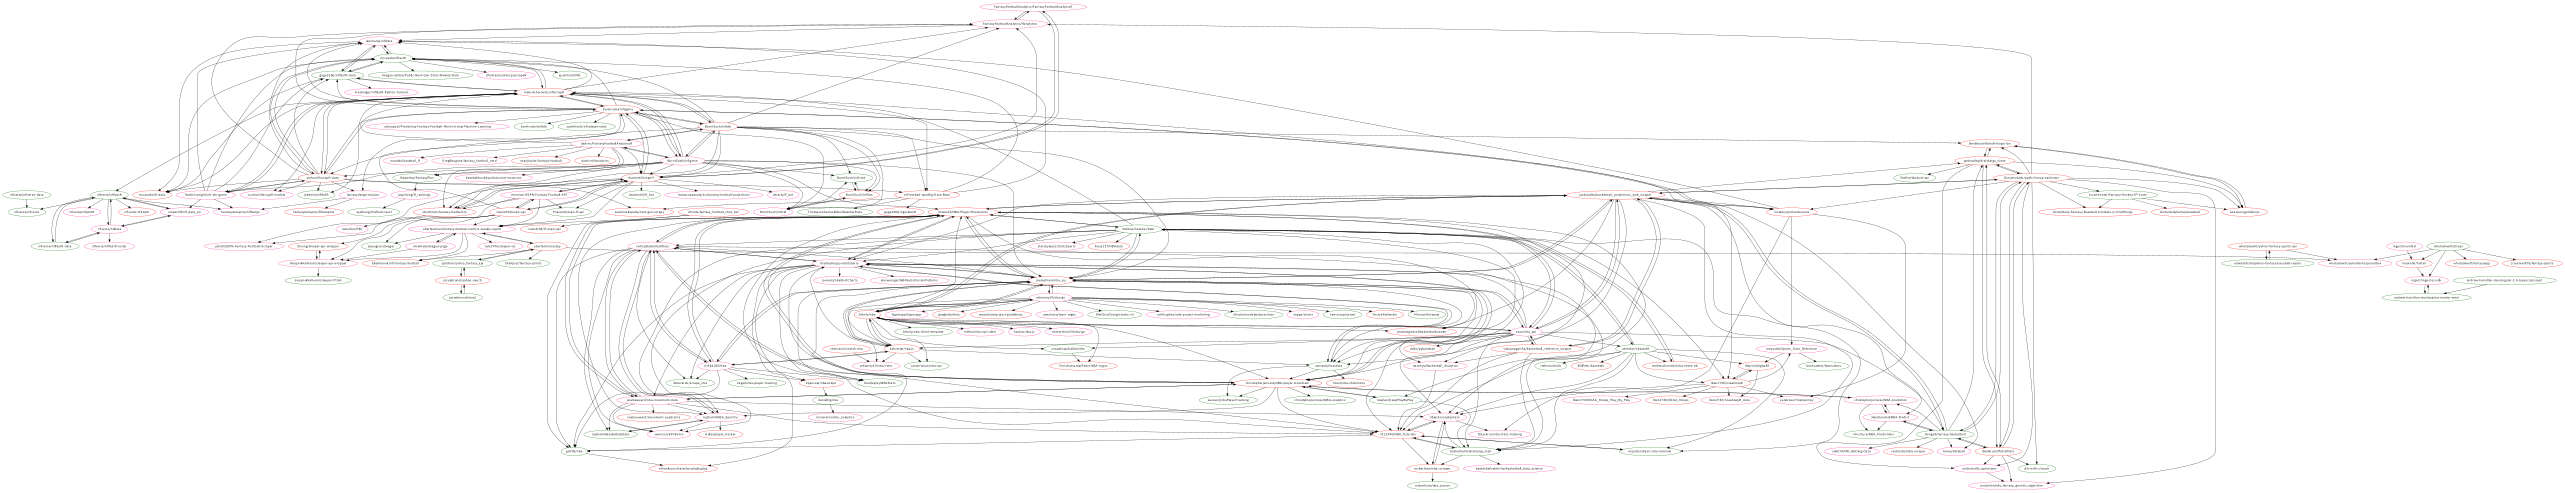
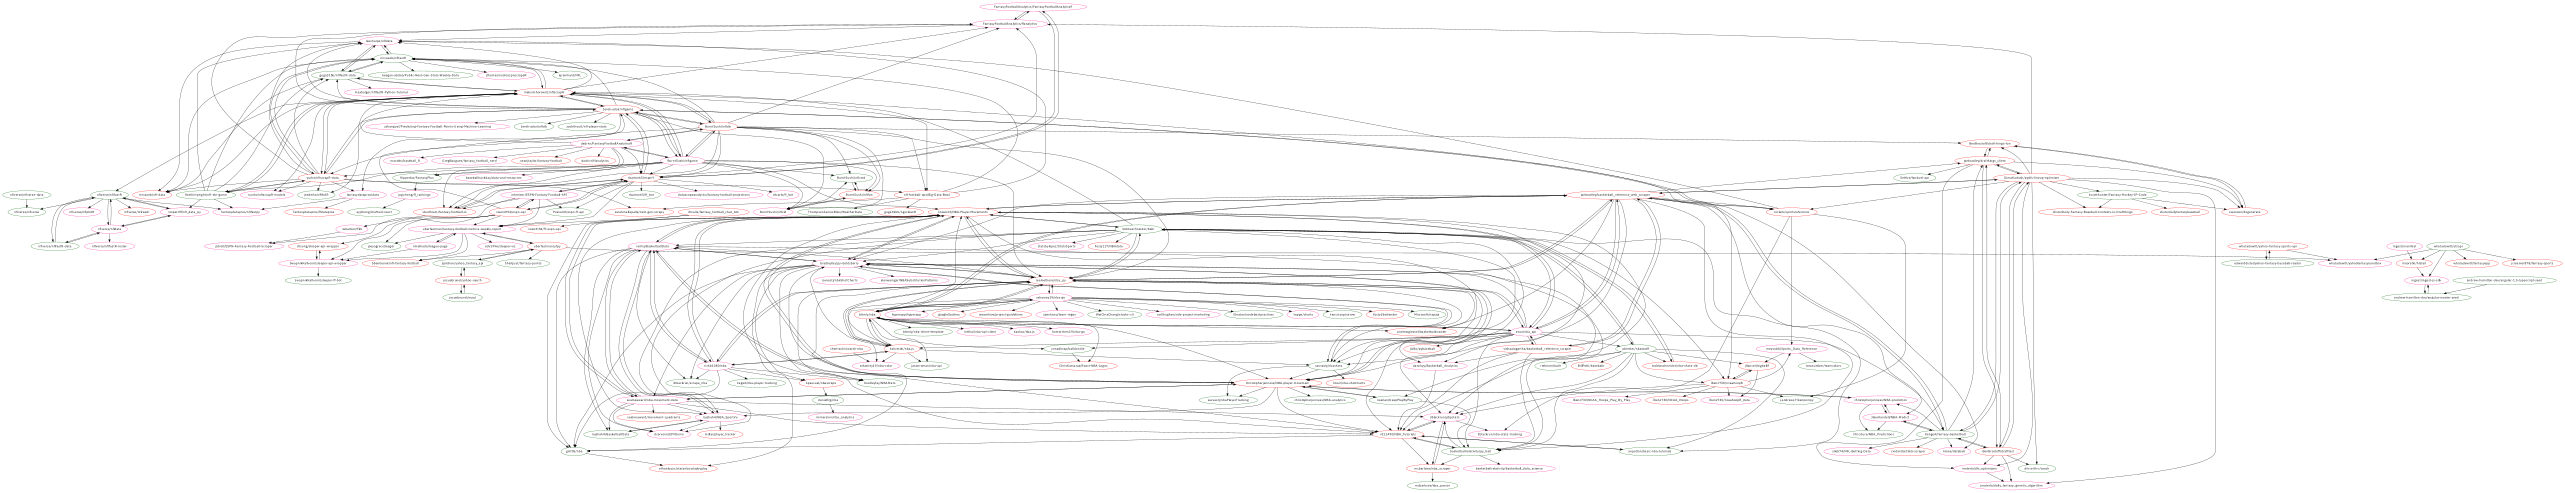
(206, 195) -> (206, 195)
(1615, 195) -> (1615, 195)
(438, 200) -> (306, 238)
(2245, 212) -> (2245, 212)
(1797, 400) -> (1797, 400)
(669, 434) -> (669, 434)
